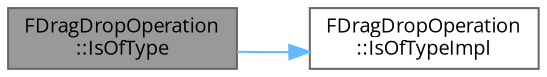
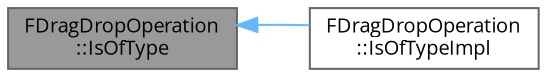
(263, 52) -> (283, 25)
